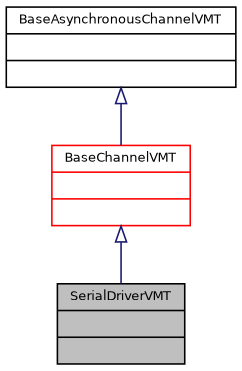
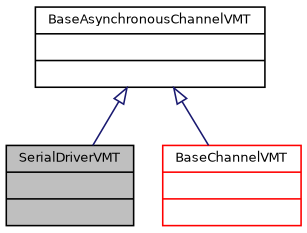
(121, 263) -> (106, 123)
